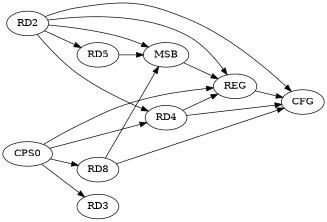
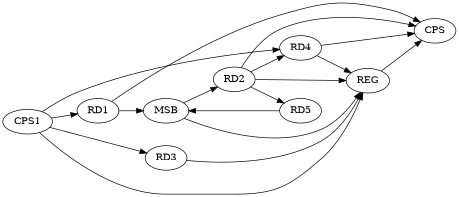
(96, 31) -> (197, 96)
(303, 102) -> (435, 31)
(28, 154) -> (28, 122)
none -> (283, 155)
(98, 170) -> (98, 111)
